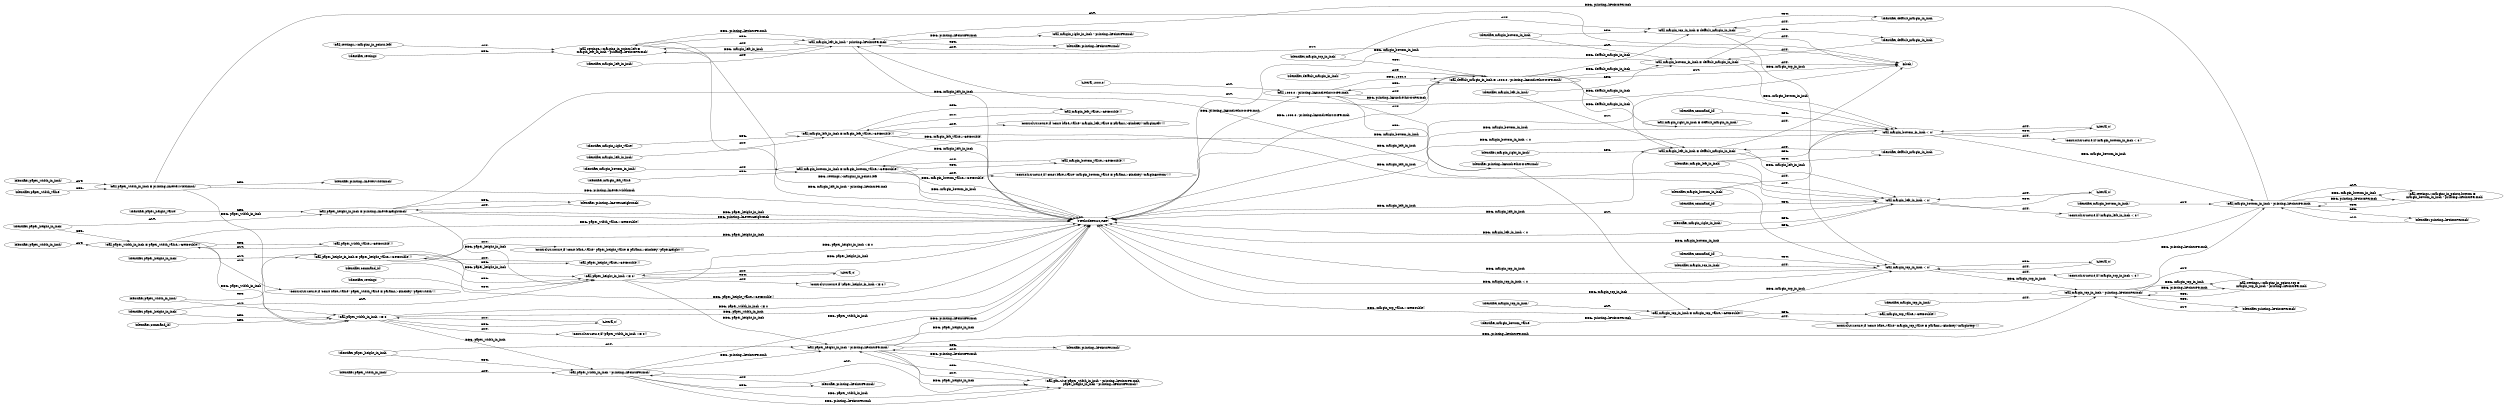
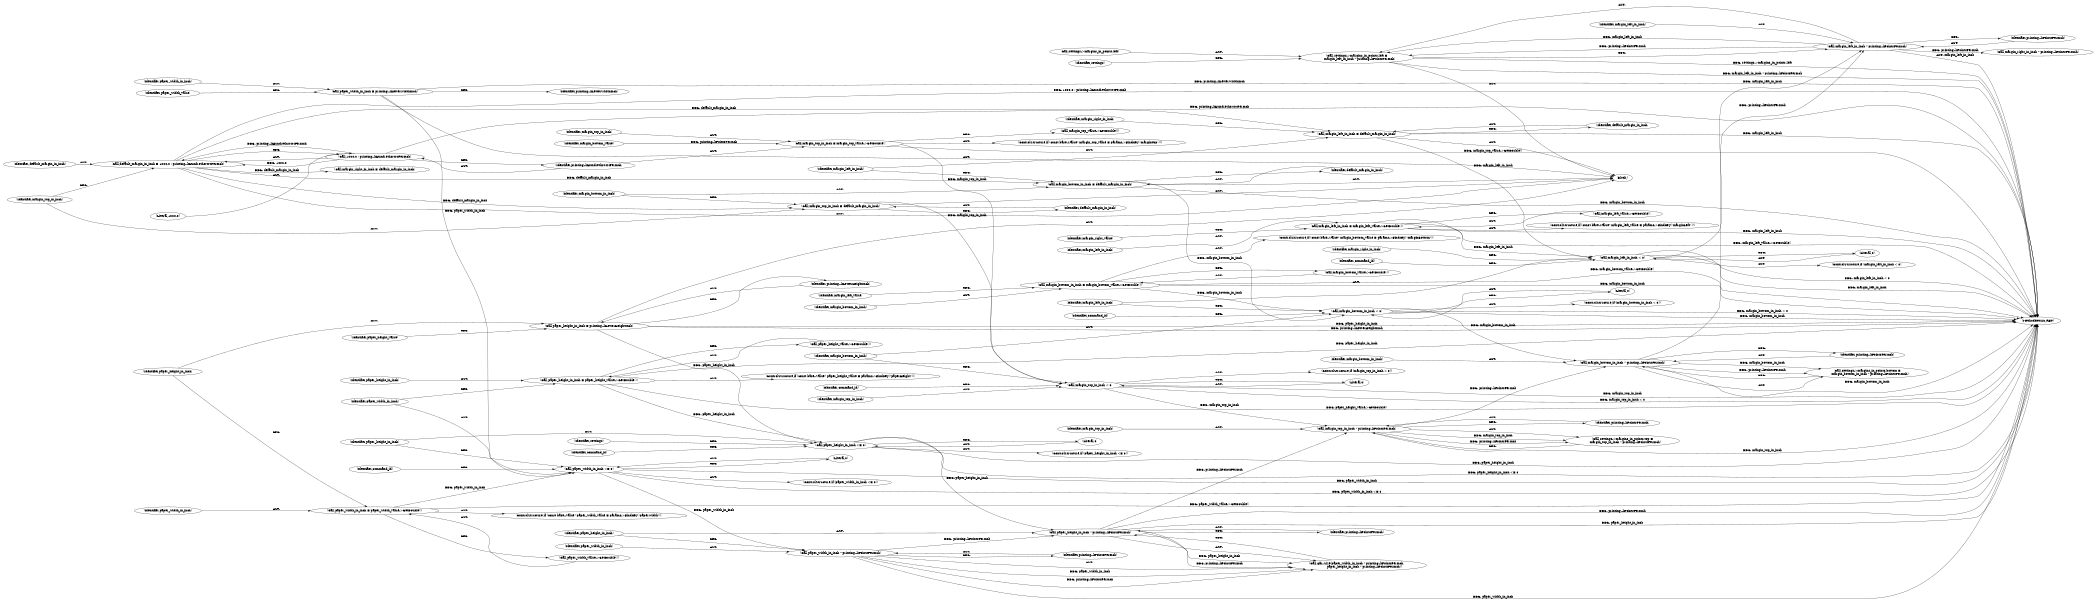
(954, 92) -> (1955, 55)
(1201, 151) -> (1279, 108)
